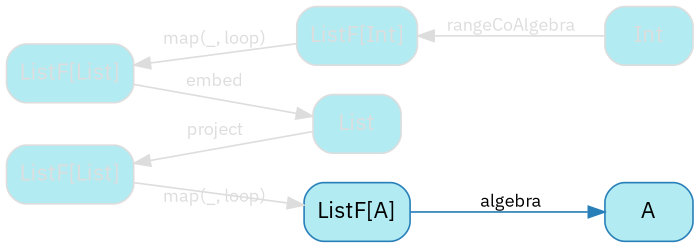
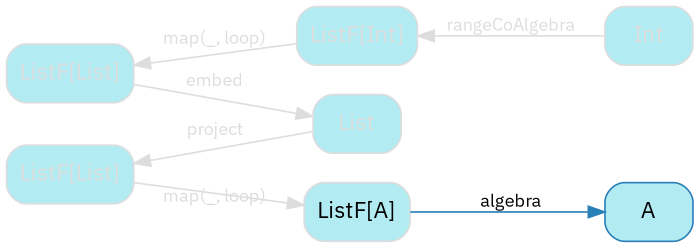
(357, 212) -> (357, 212)
